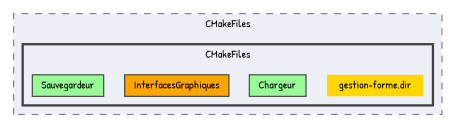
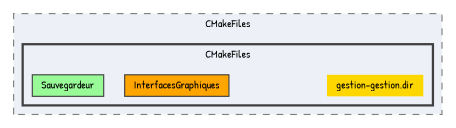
(278, 86) -> none
(375, 86) -> (375, 86)
